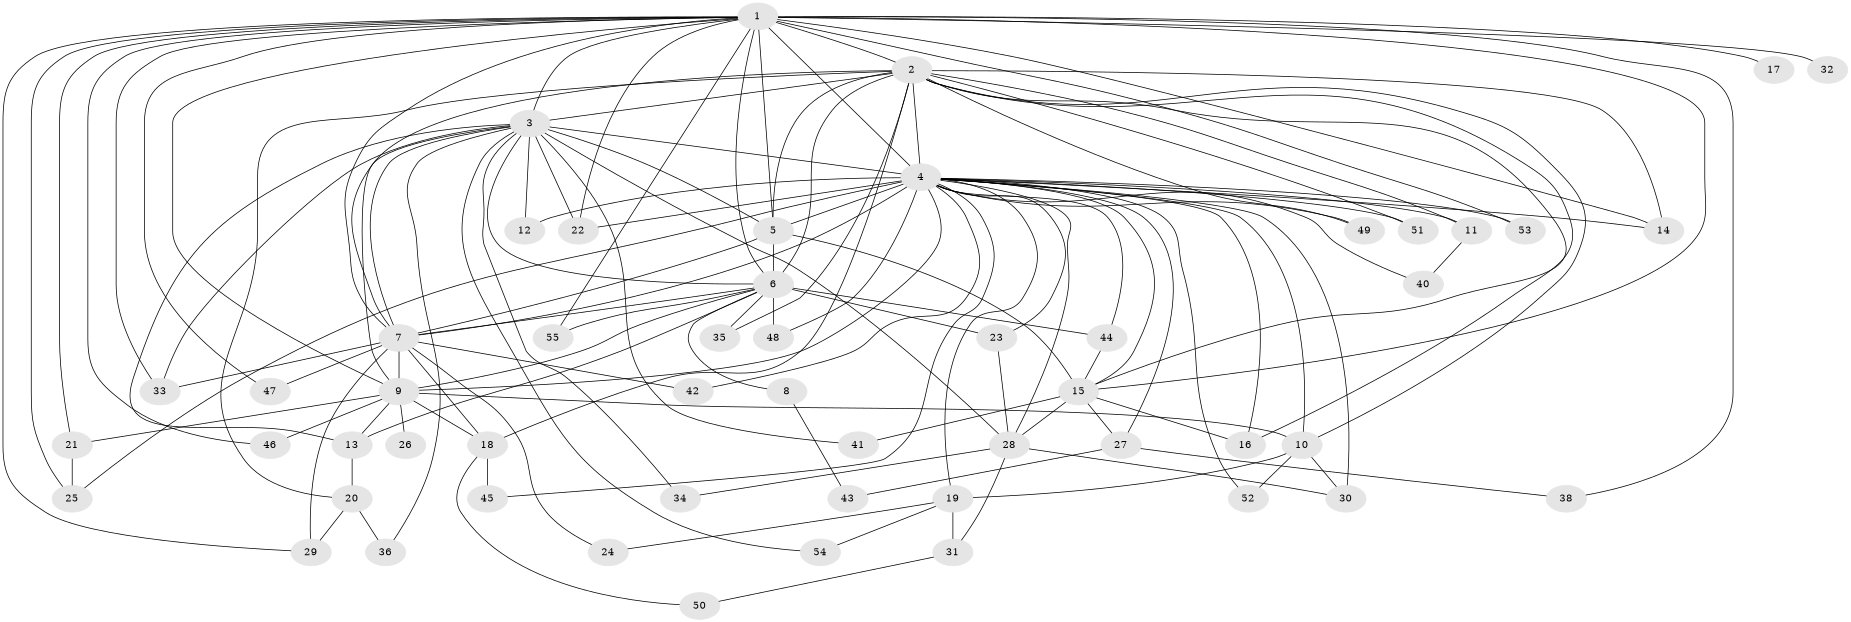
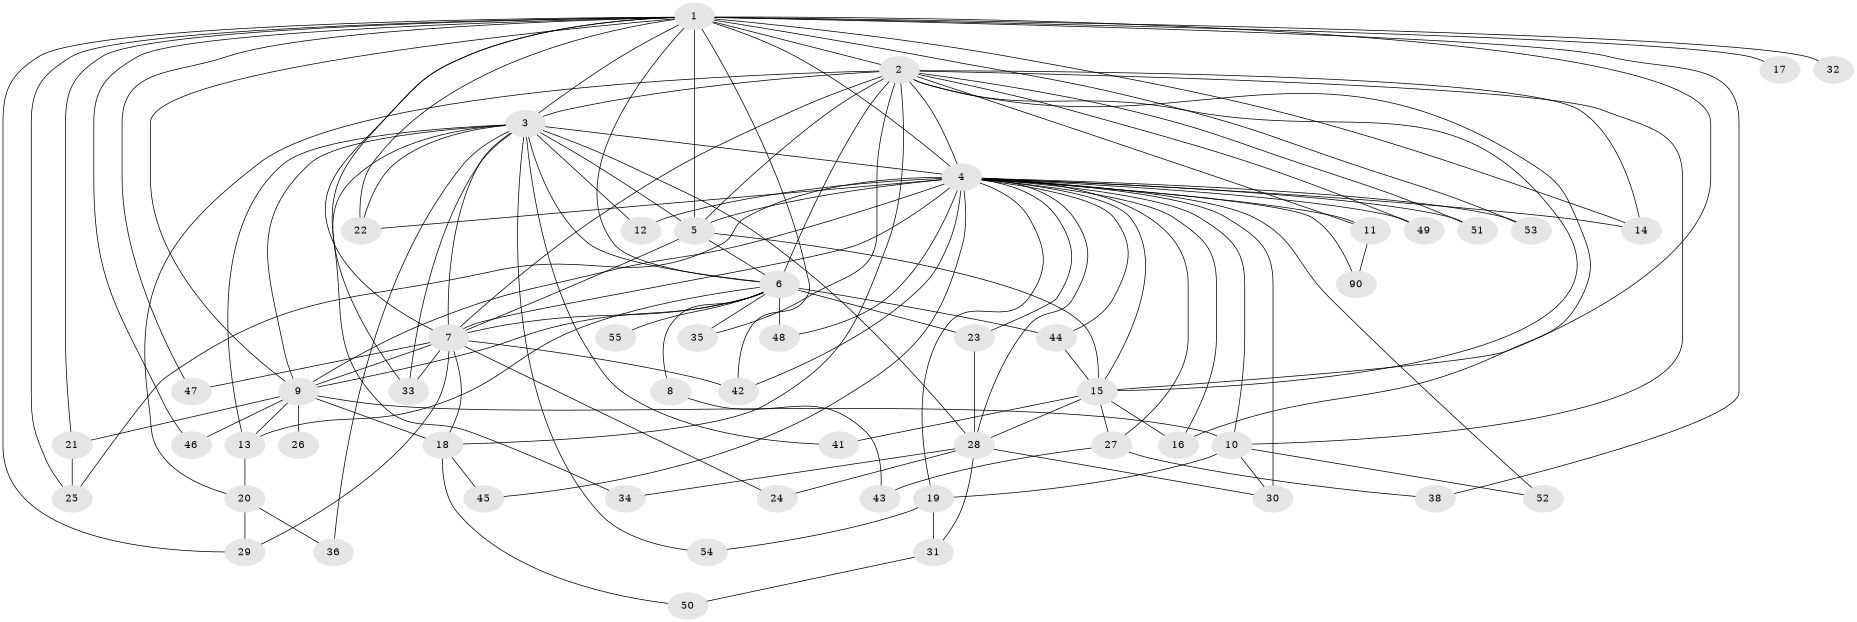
(656, 177) -> (790, 214)
(1423, 284) -> (1356, 284)
(781, 526) -> (876, 472)
